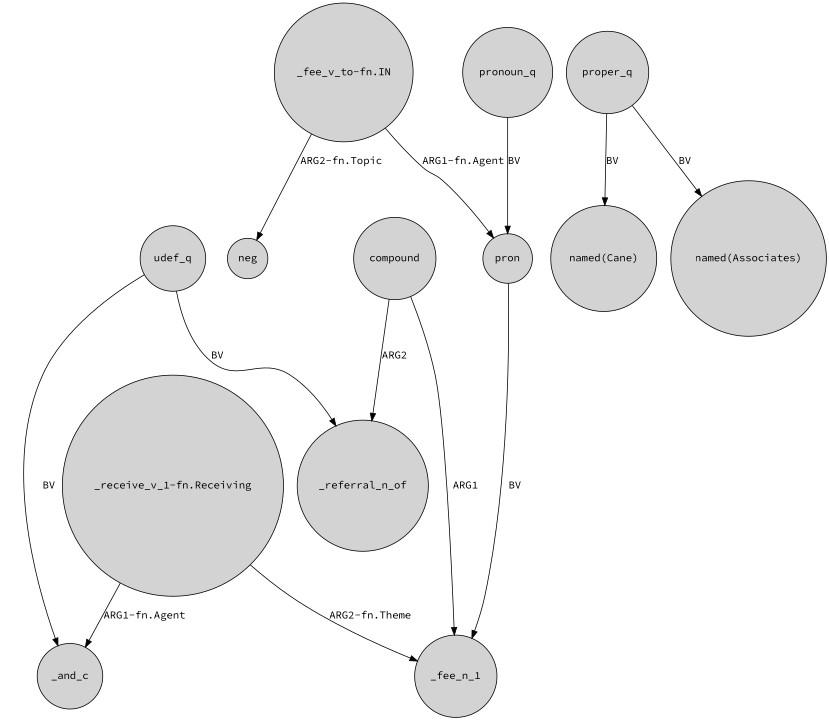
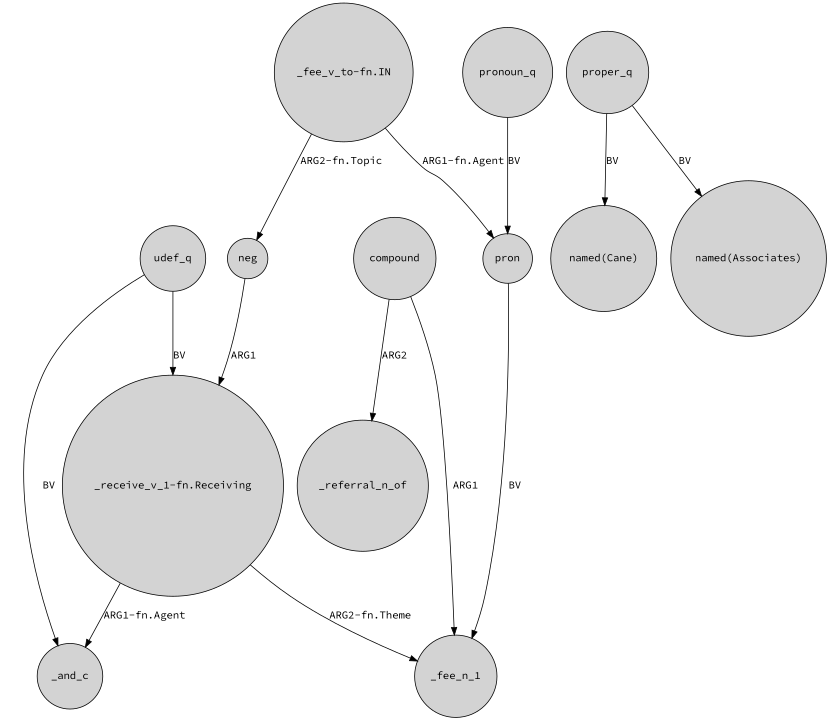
none -> (236, 329)
(241, 371) -> (173, 329)
